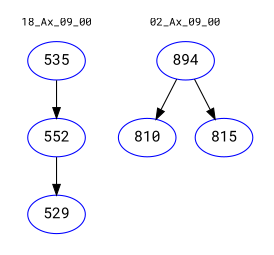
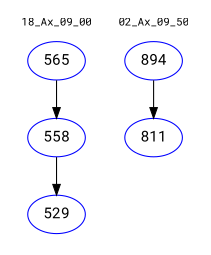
(186, 23) -> (154, 23)
(57, 61) -> (57, 61)
(57, 138) -> (57, 138)
(147, 138) -> none
(224, 138) -> (154, 138)
